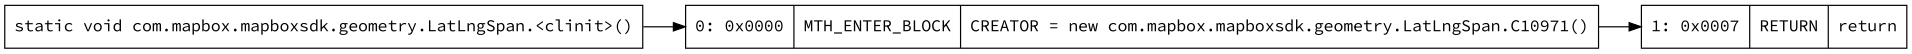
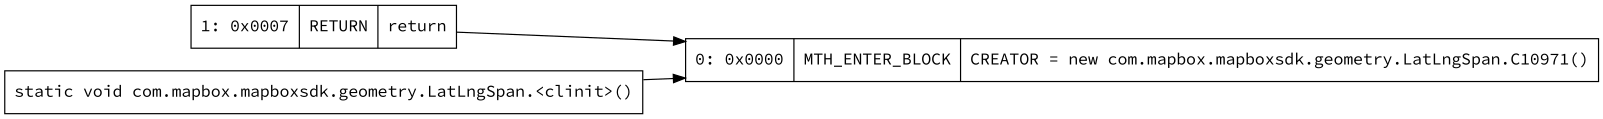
(1614, 27) -> (565, 37)
